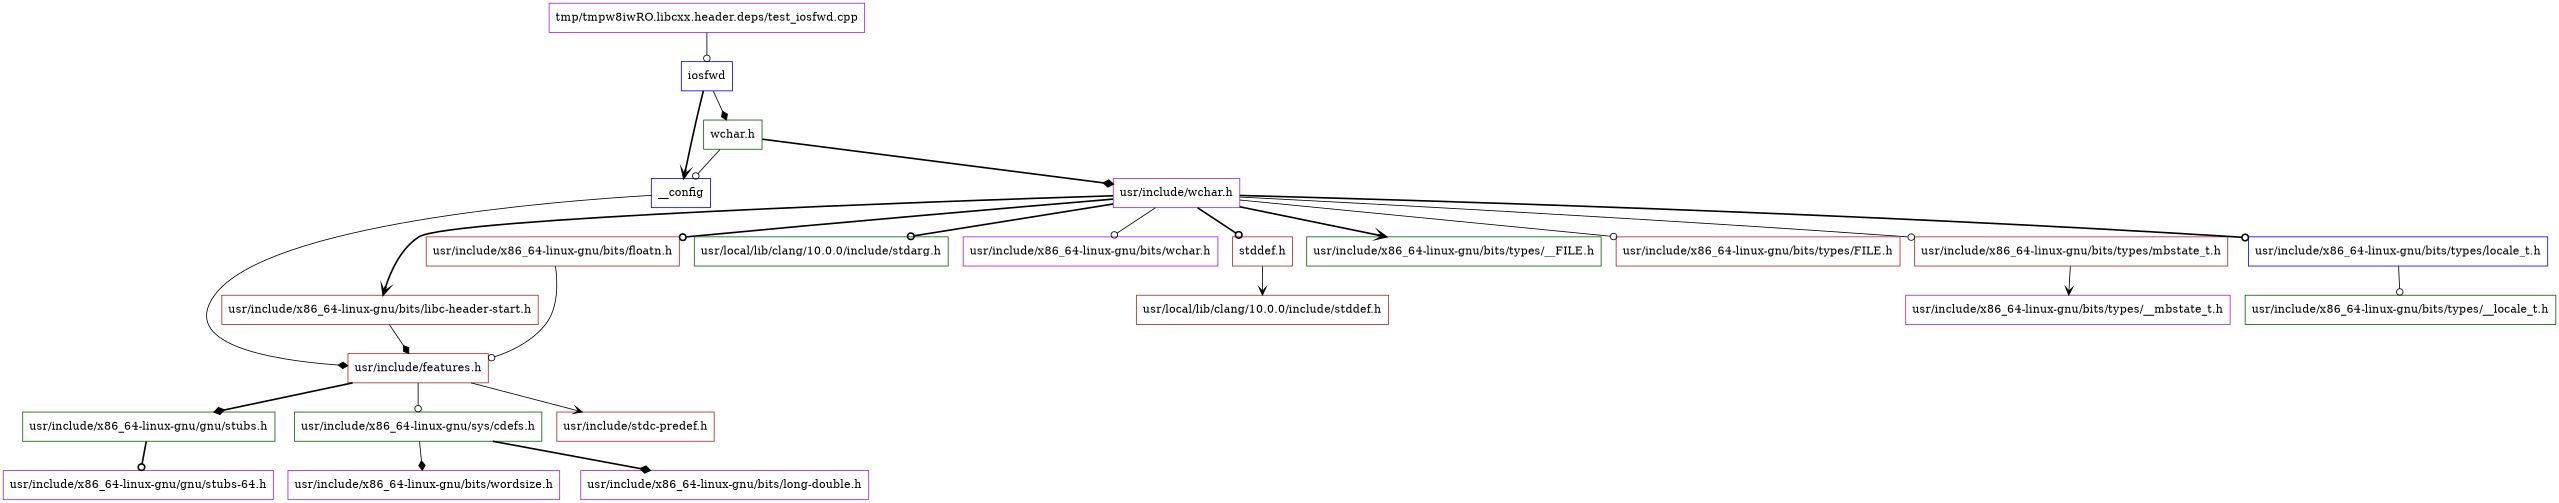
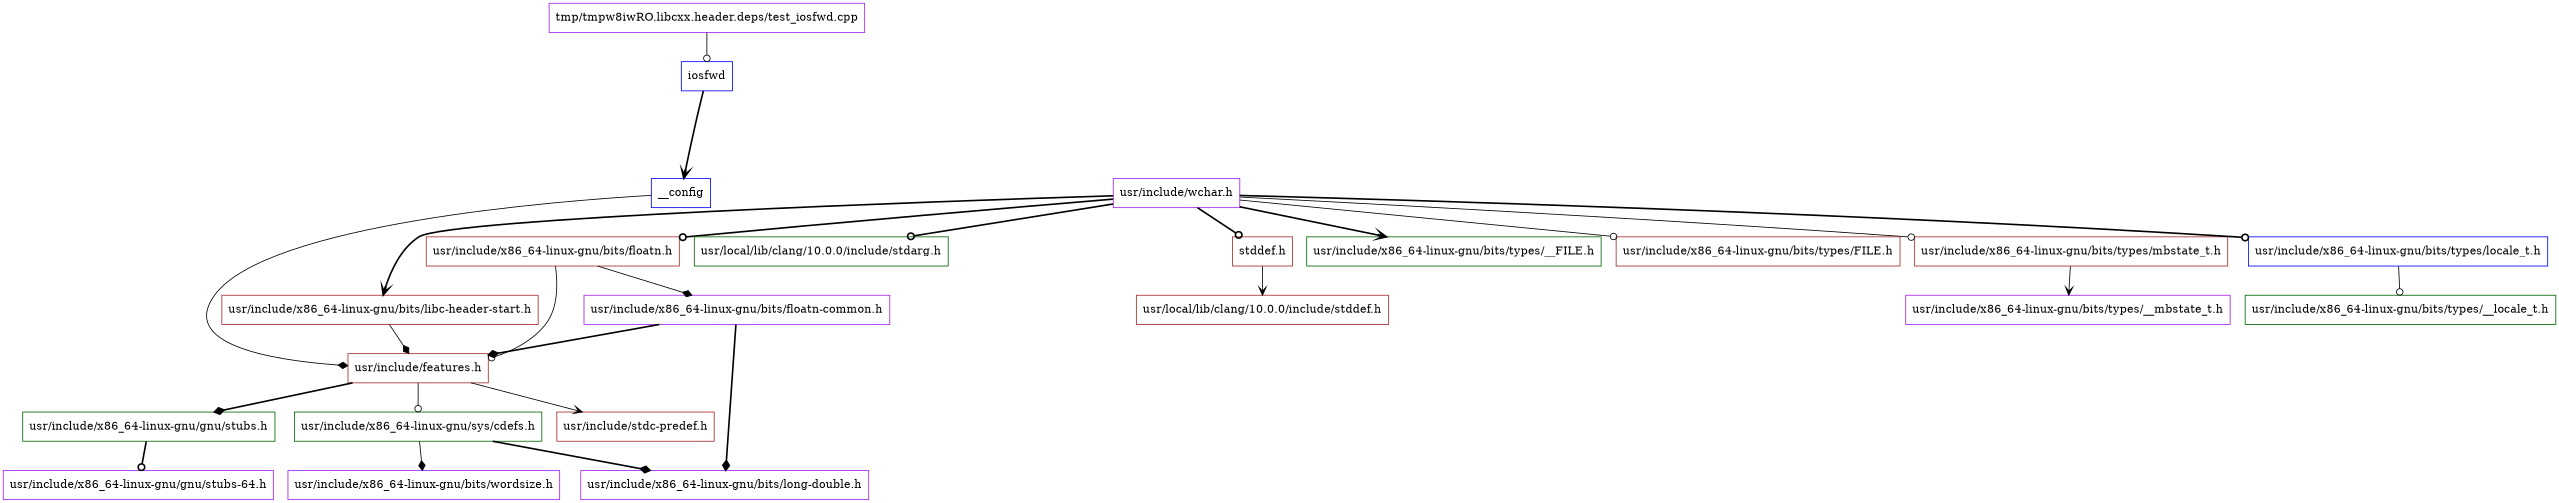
(733, 135) -> none
(1091, 251) -> none
none -> (737, 310)
